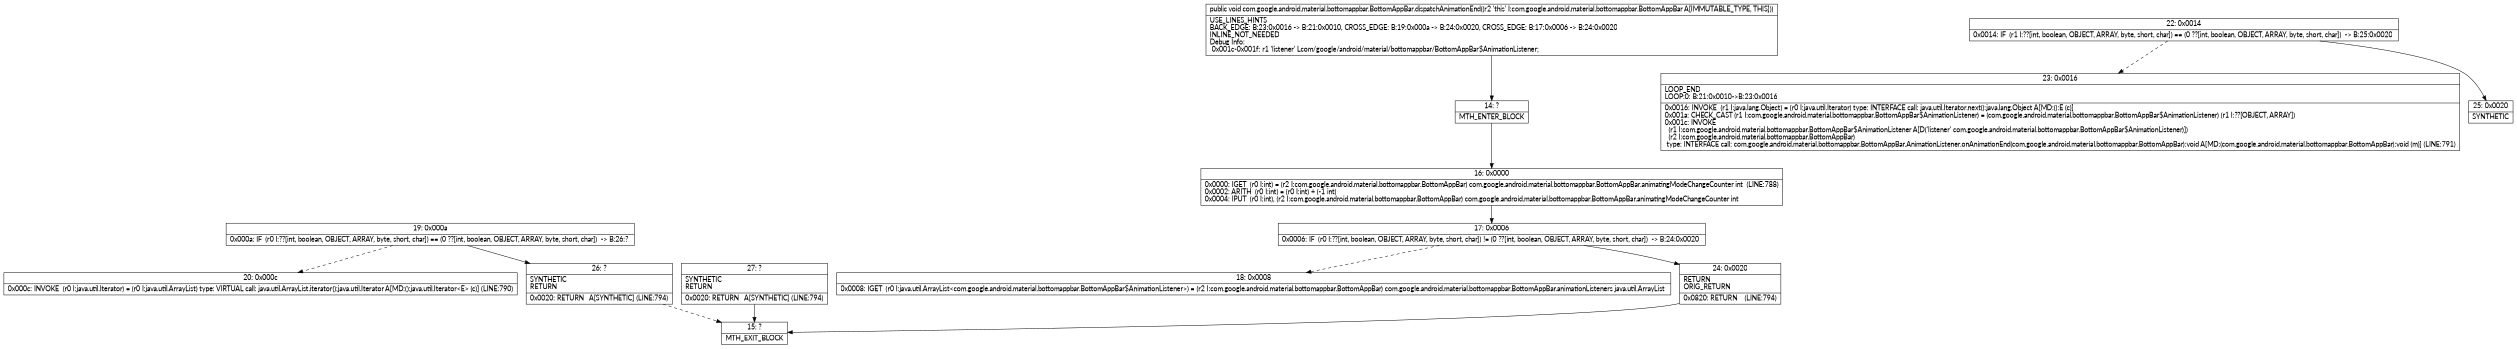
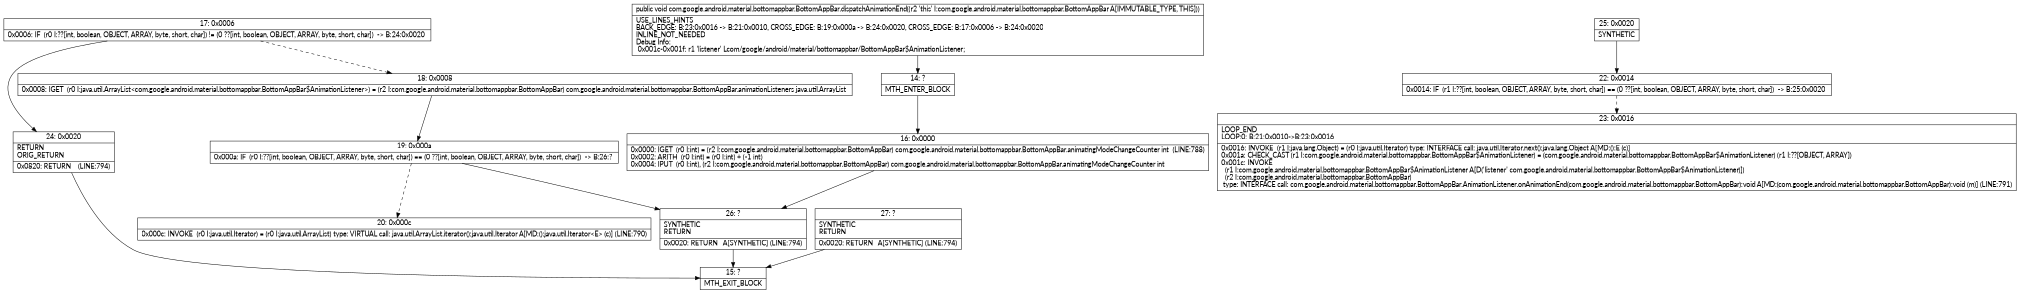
(2408, 55) -> (1617, 55)
none -> (425, 116)
(1492, 212) -> (830, 189)
(690, 313) -> (733, 256)
